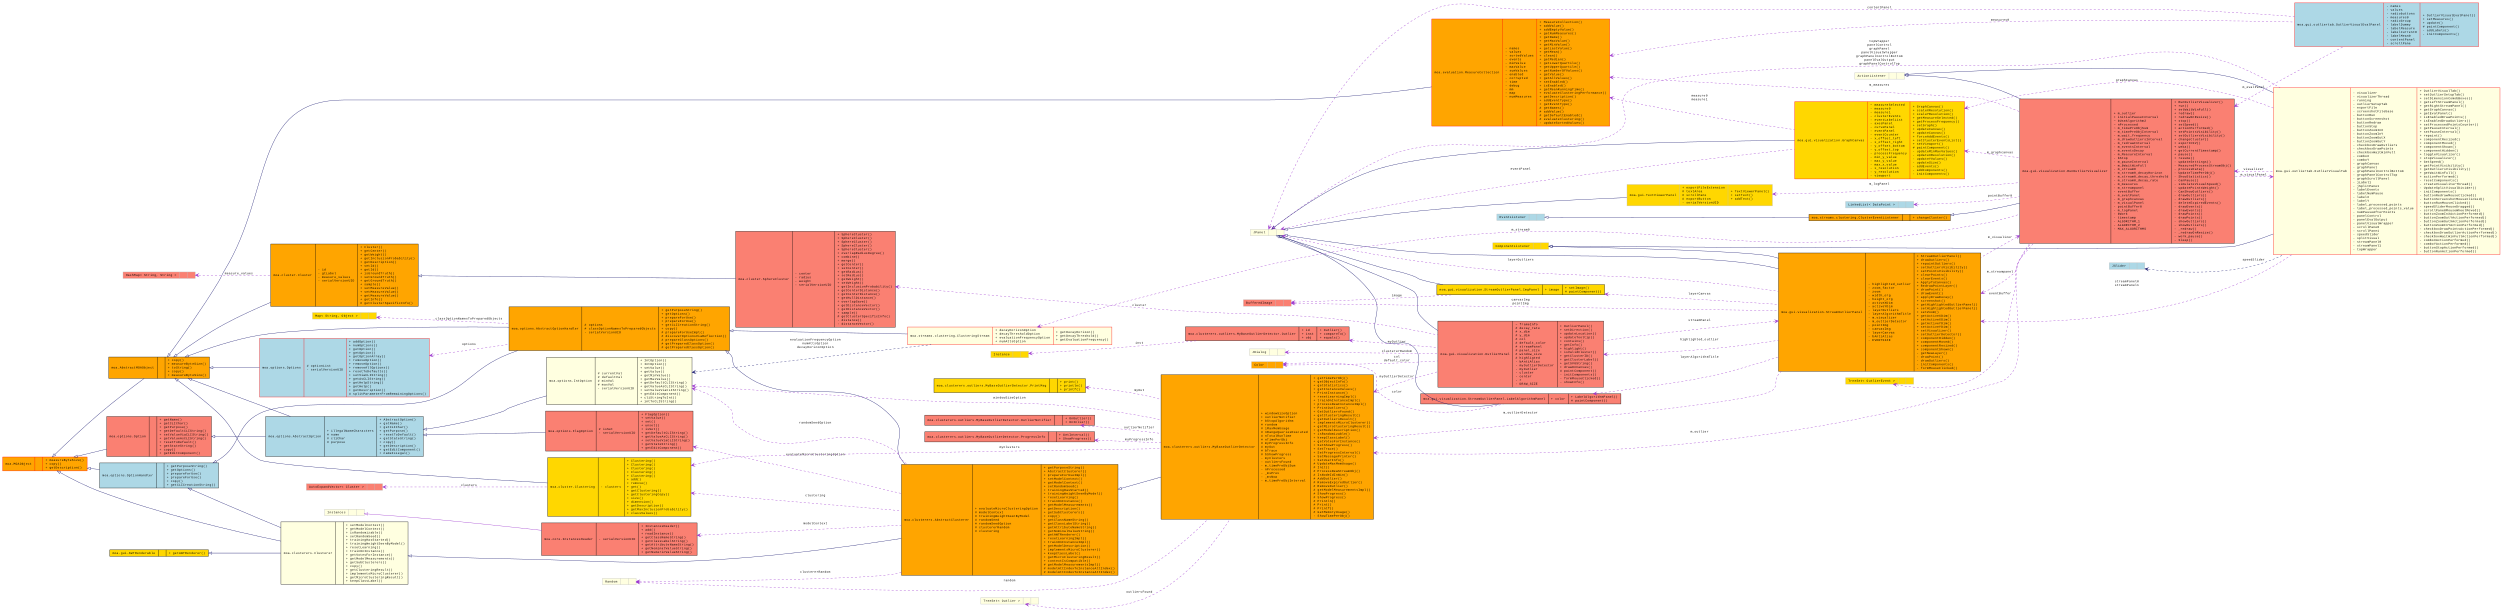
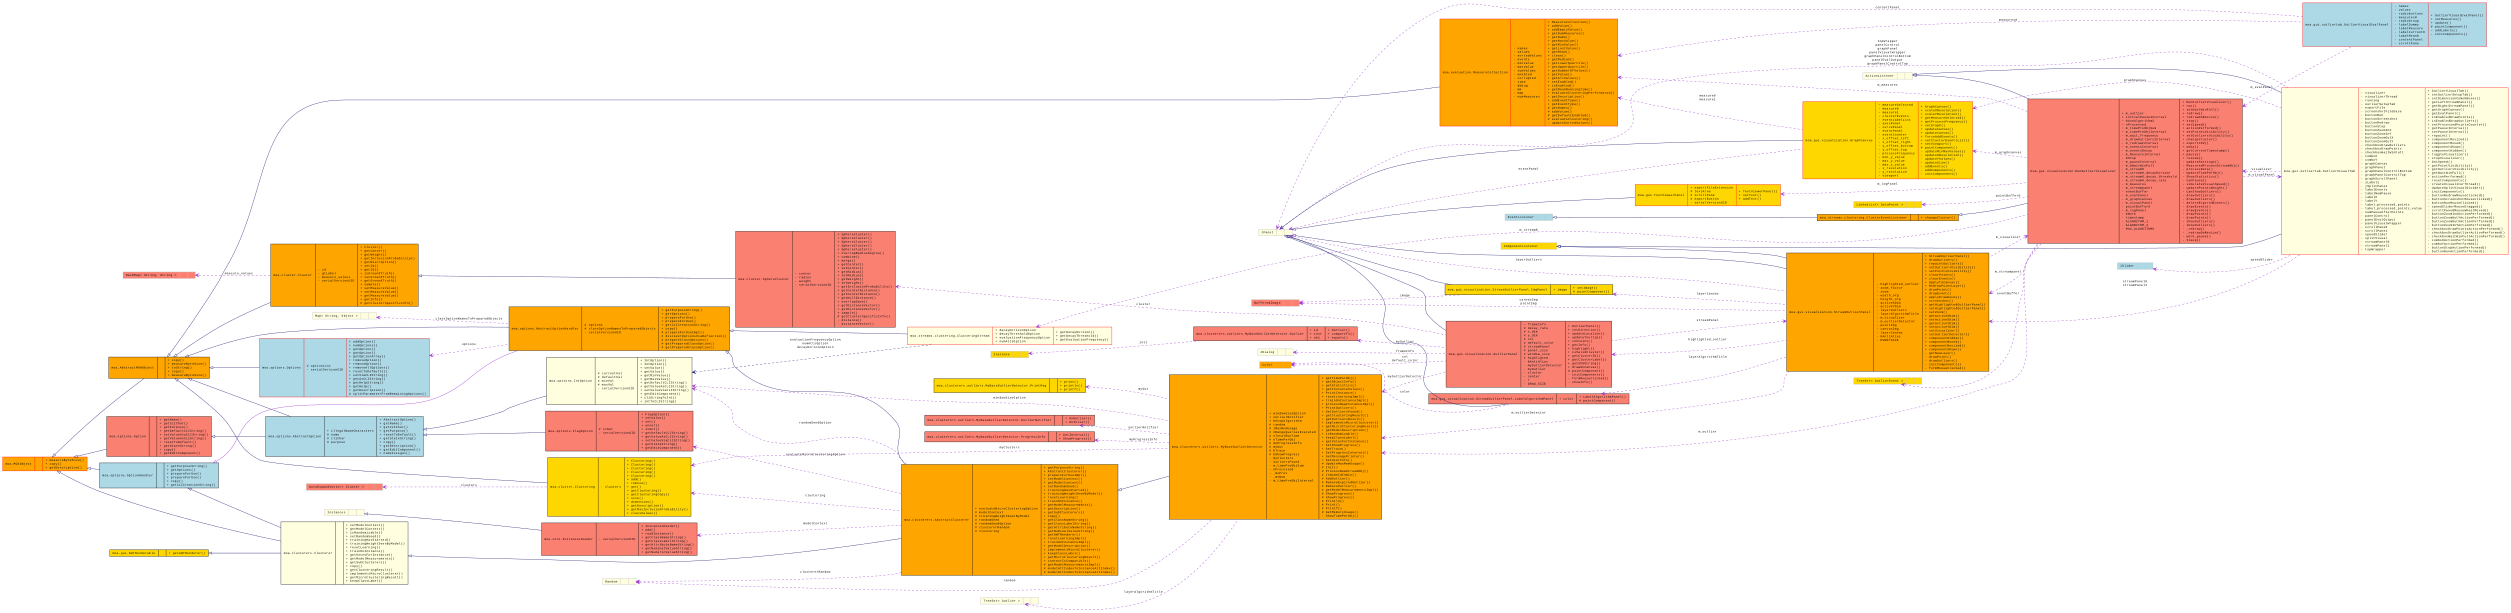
(1700, 195) -> (1708, 195)
(1880, 205) -> (1888, 205)
(2217, 271) -> (2225, 271)
(344, 316) -> (344, 316)
(1397, 351) -> (1405, 351)
(362, 405) -> (362, 405)
(455, 521) -> (455, 521)
(1140, 592) -> (1144, 592)
